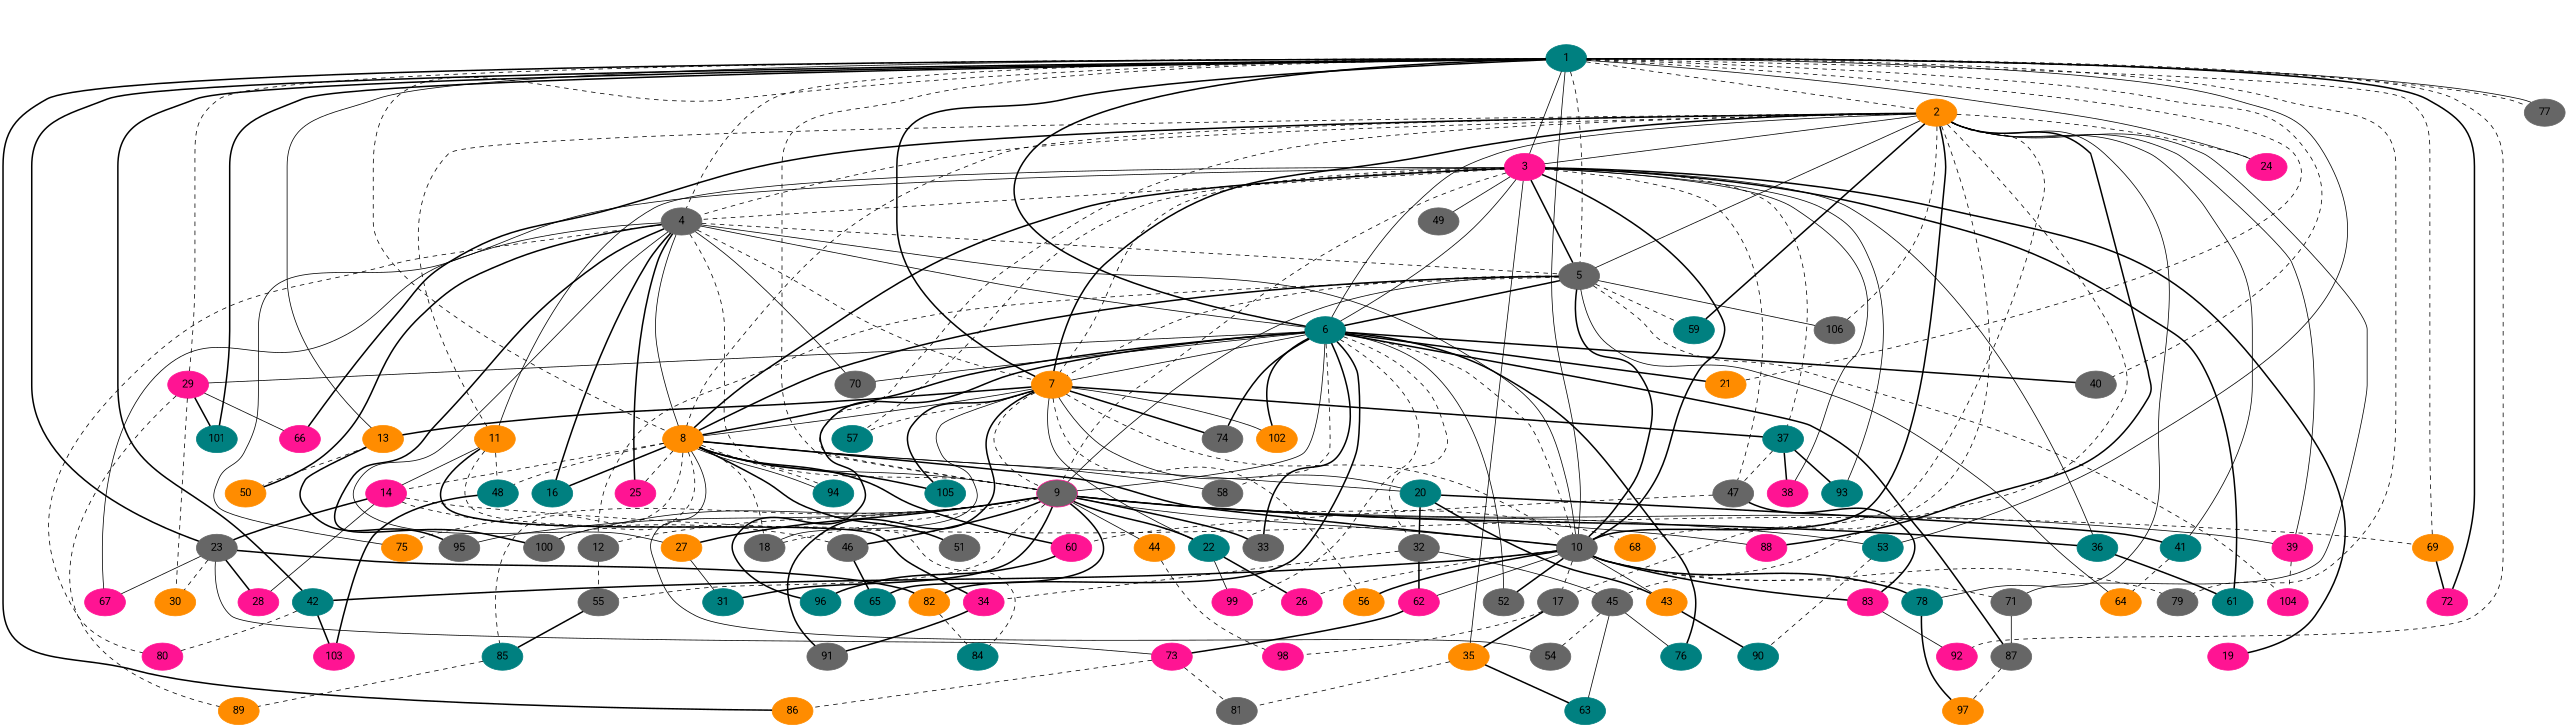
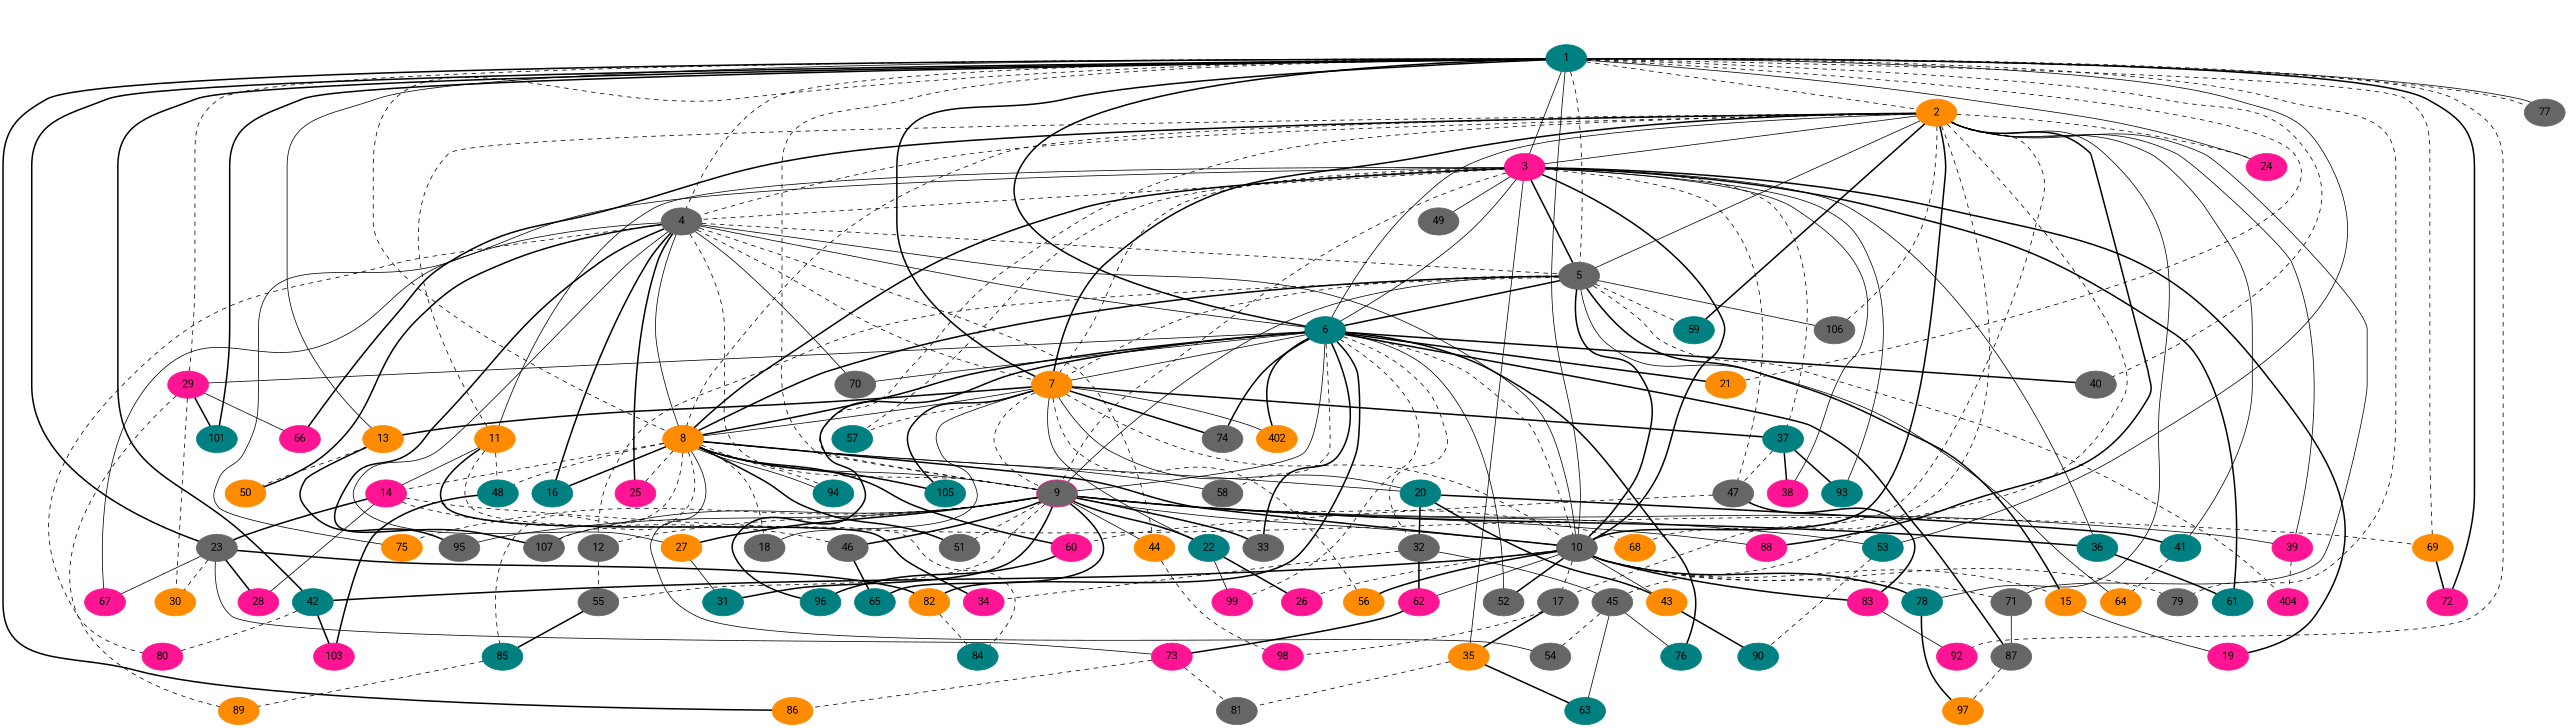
none -> (977, 324)
(1277, 439) -> (1277, 439)
(911, 520) -> (1008, 521)
(544, 548) -> (544, 548)
none -> (2066, 602)
(2288, 602) -> (2288, 602)
(827, 657) -> none
